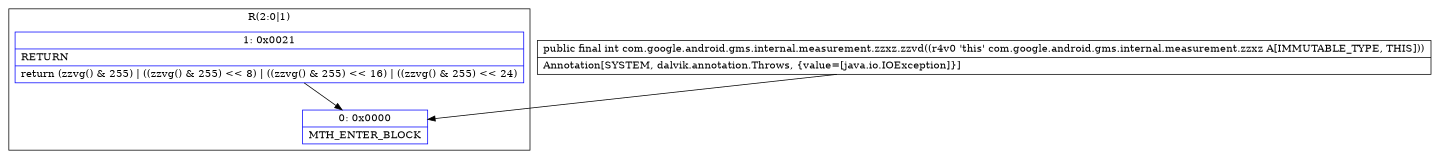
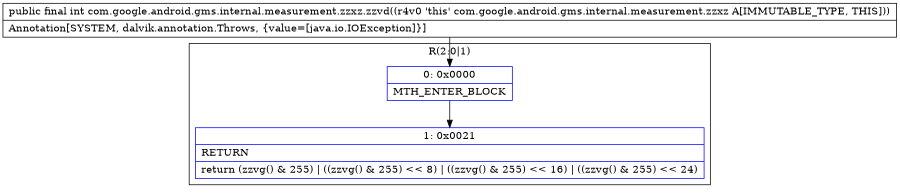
(320, 94) -> (450, 110)
